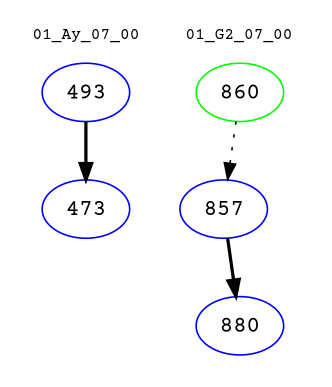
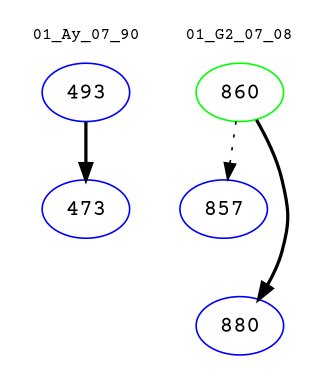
(87, 35) -> (87, 35)
(240, 35) -> (240, 35)
(231, 259) -> (286, 201)
